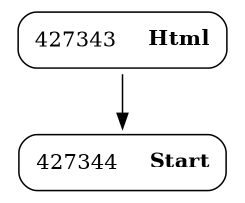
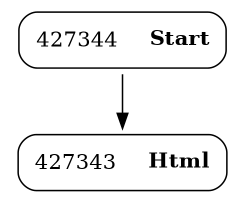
(123, 94) -> (123, 94)
